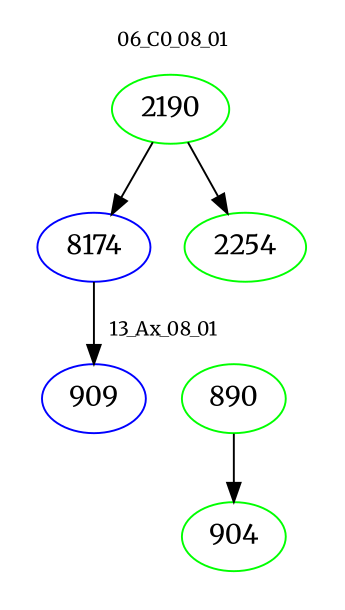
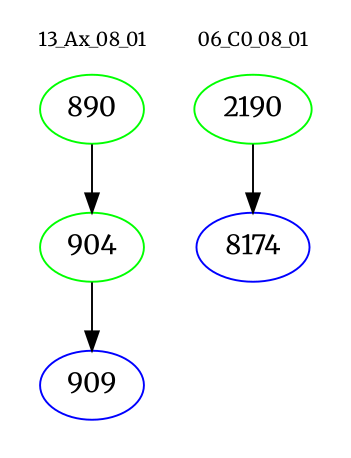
(245, 247) -> none
(94, 324) -> (92, 307)
